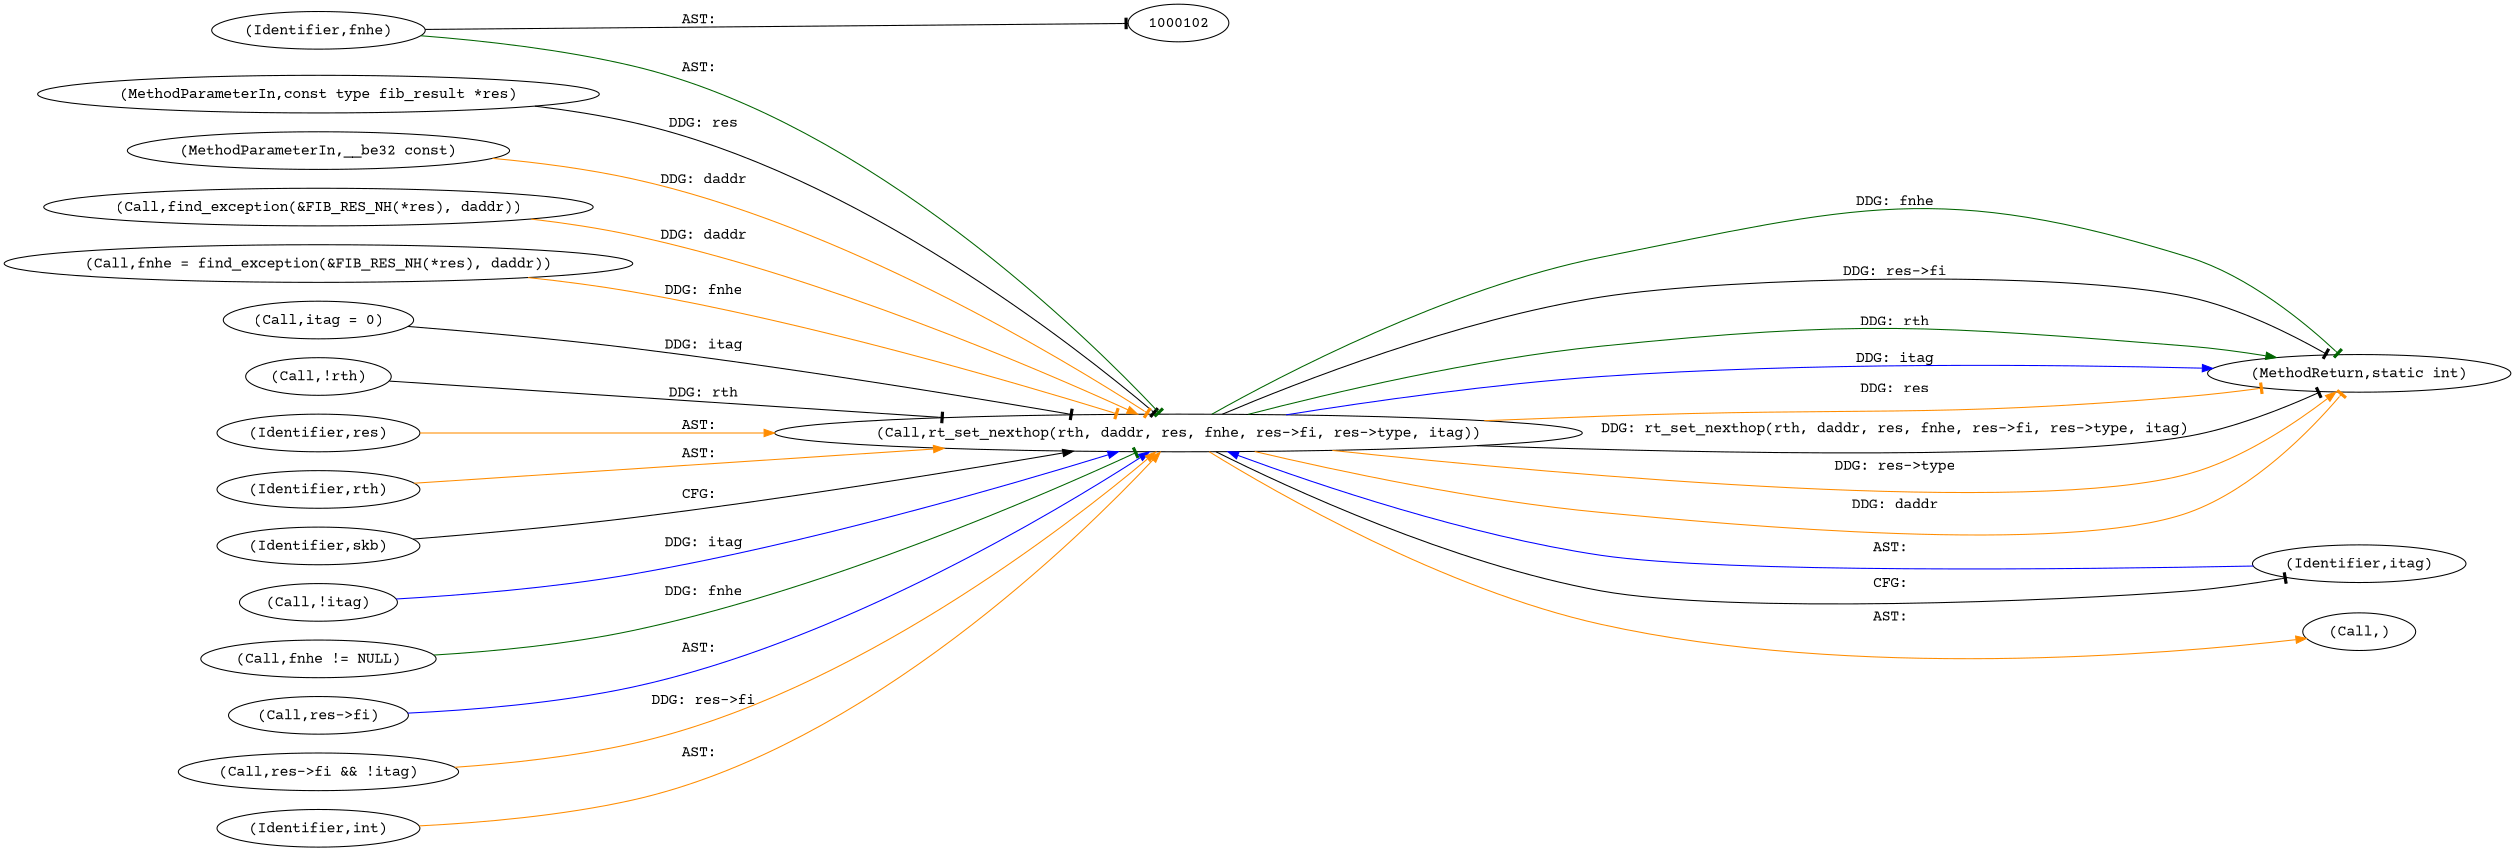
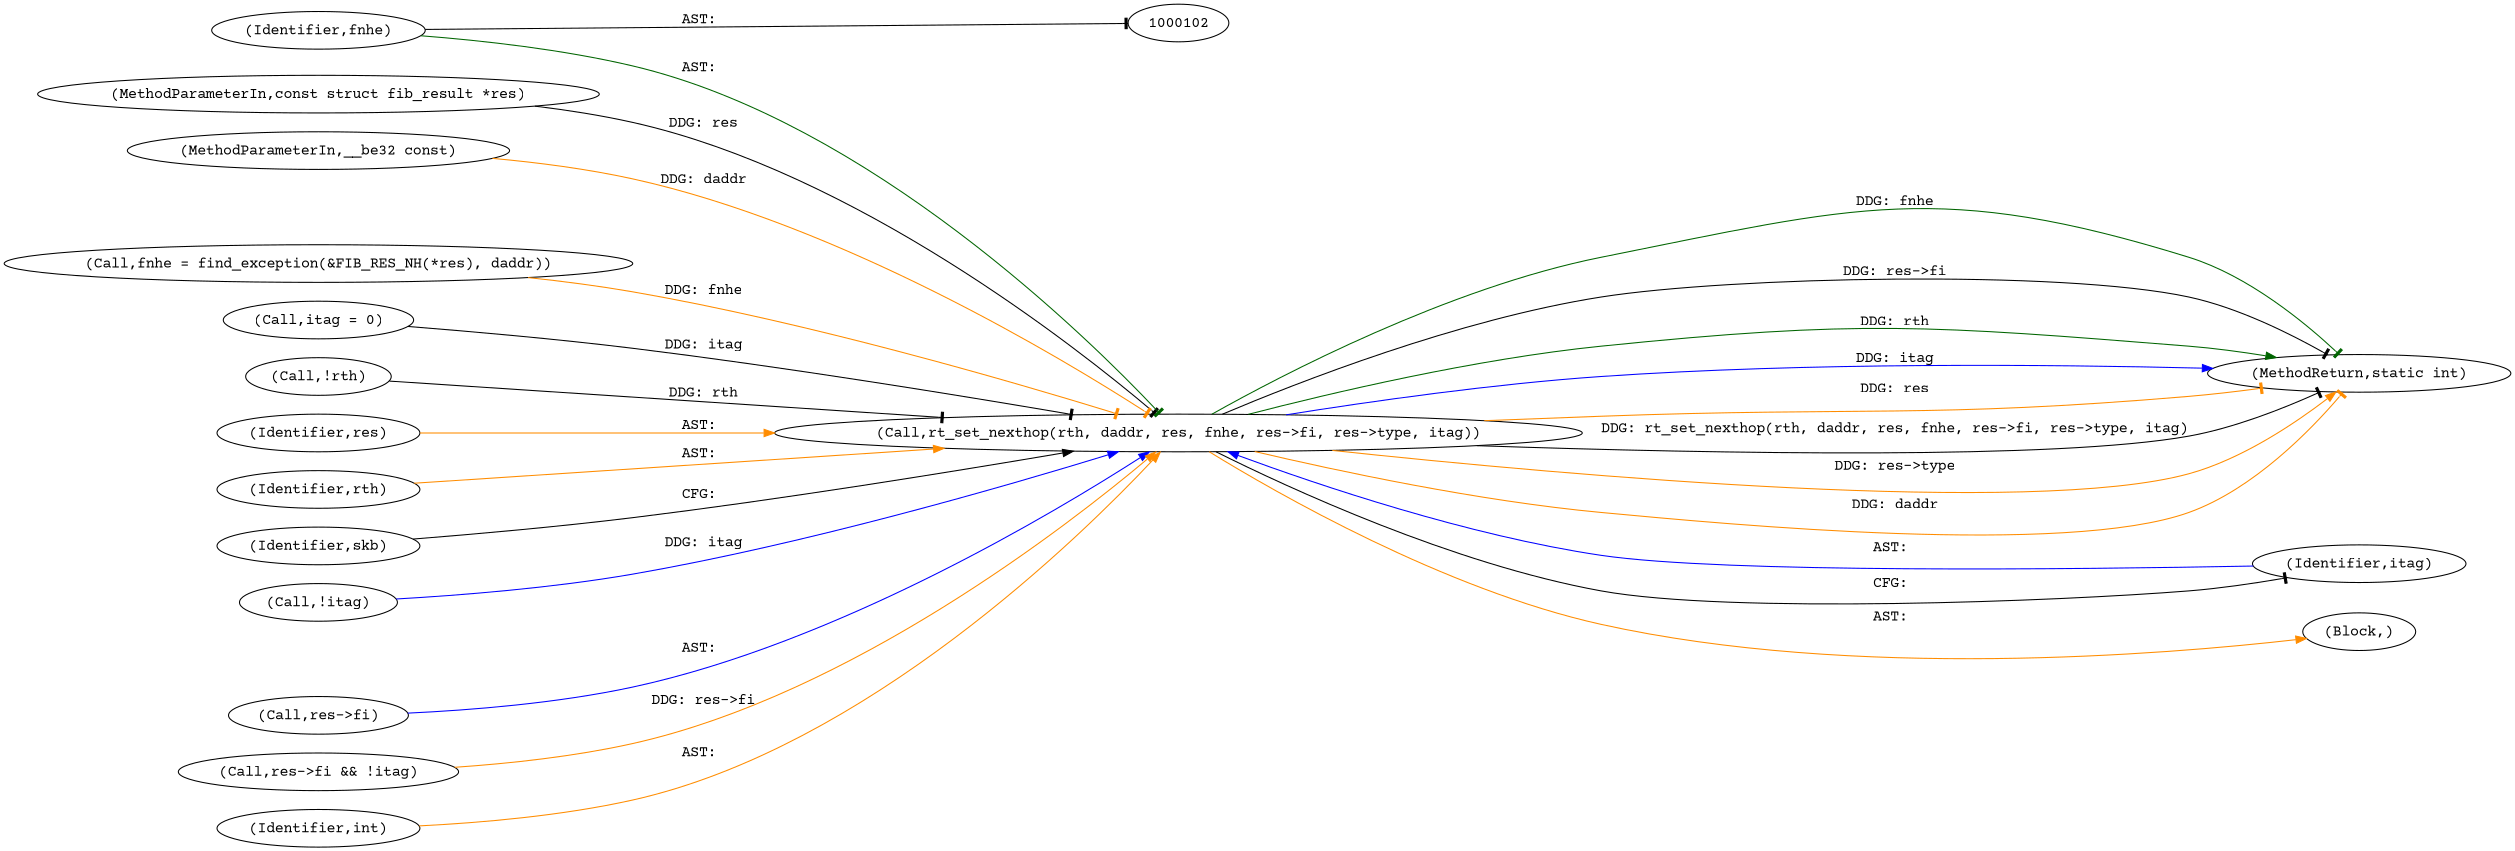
(318, 94) -> (318, 94)
(318, 207) -> none
(2359, 632) -> (2359, 632)
(318, 659) -> none
